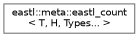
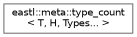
(69, 19) -> (68, 19)
